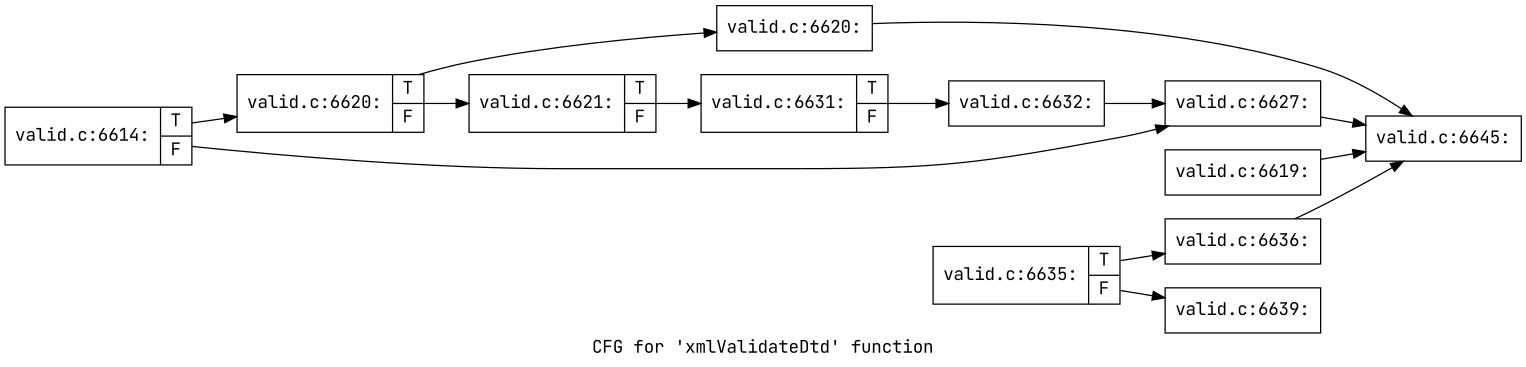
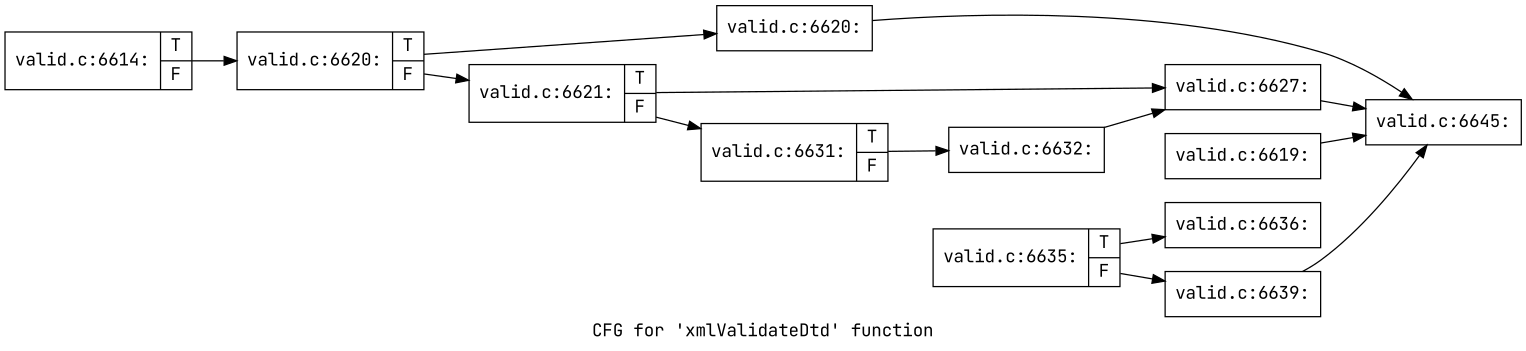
(675, 169) -> (904, 90)
(1344, 194) -> (1366, 219)
